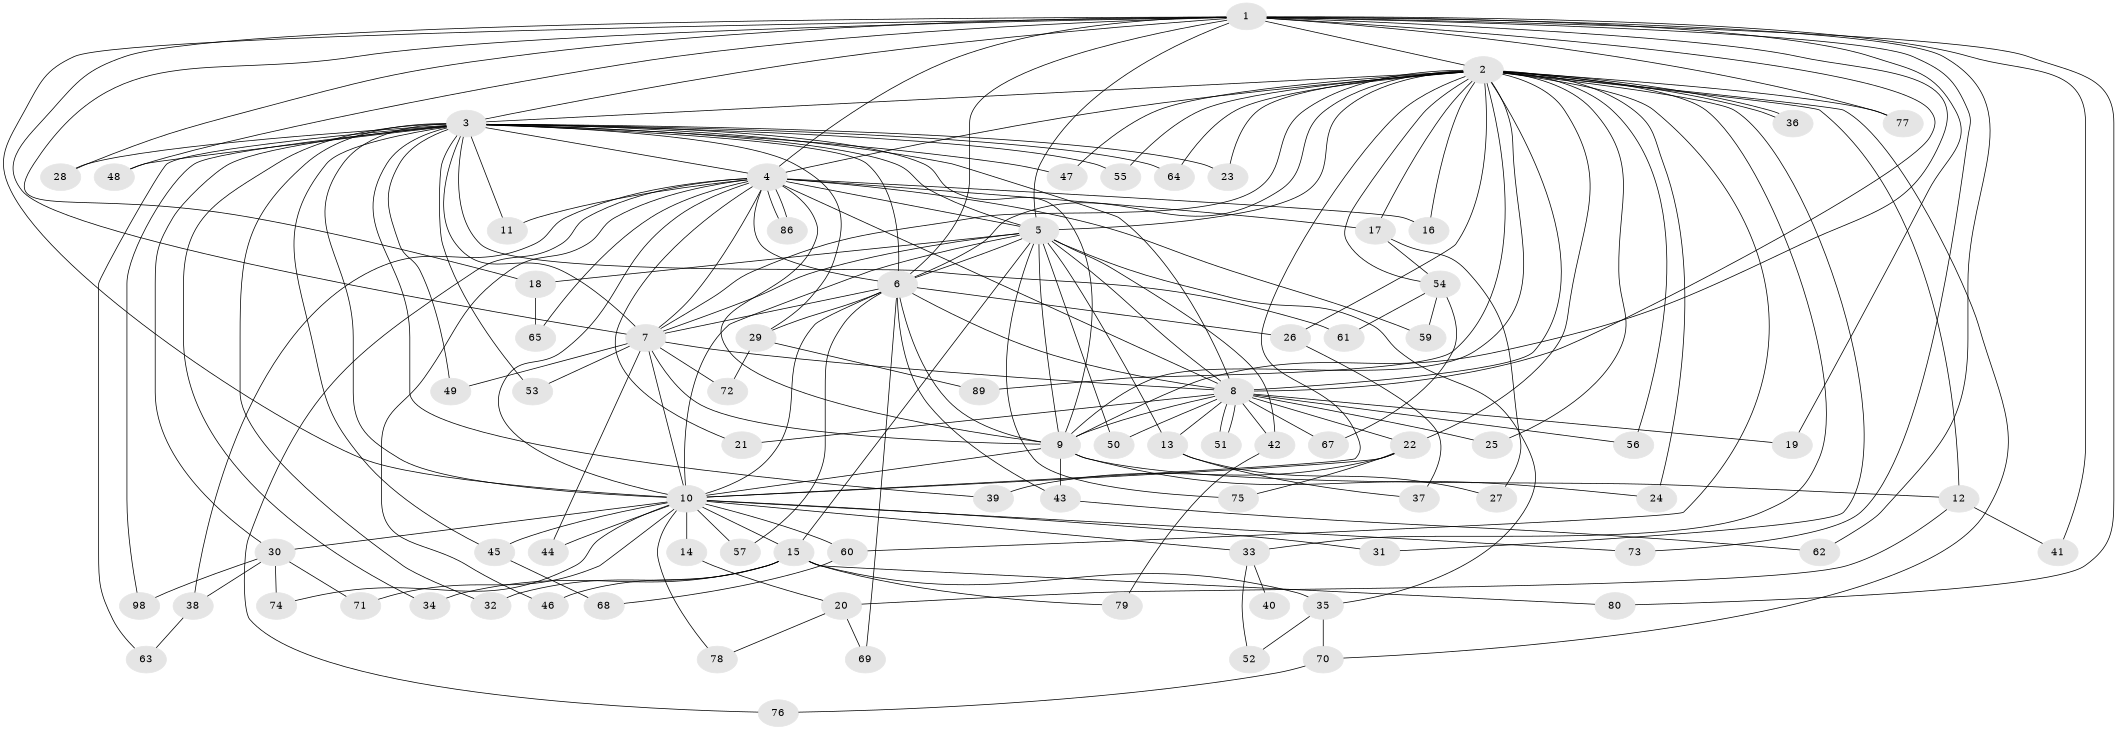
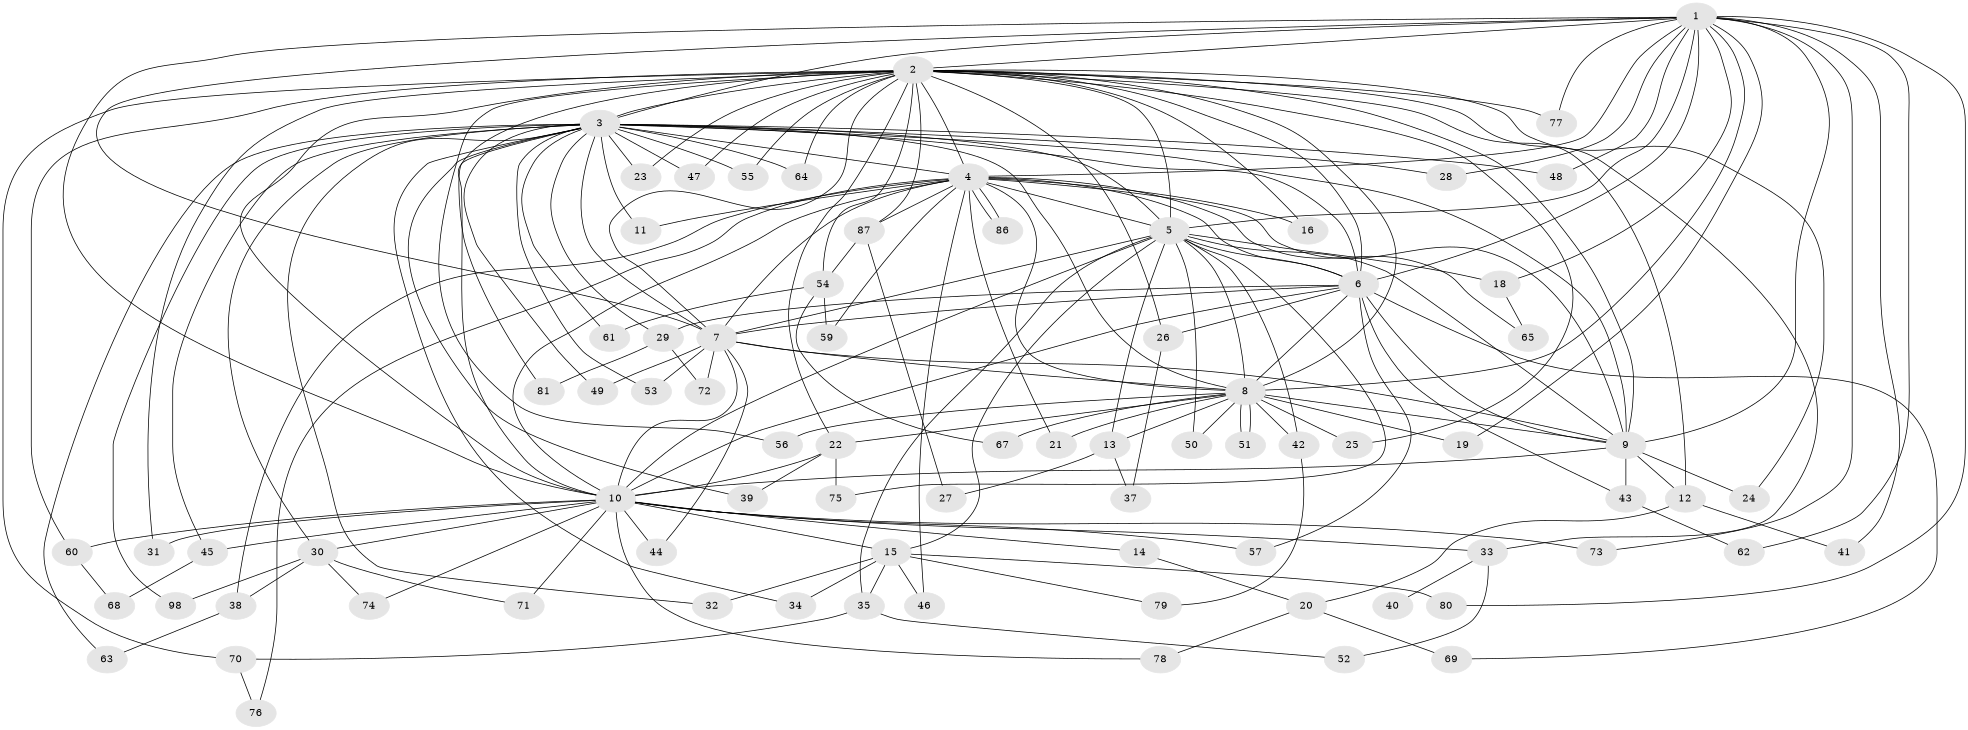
(1793, 124) -> none
(1375, 231) -> (864, 231)
(979, 392) -> (544, 392)
